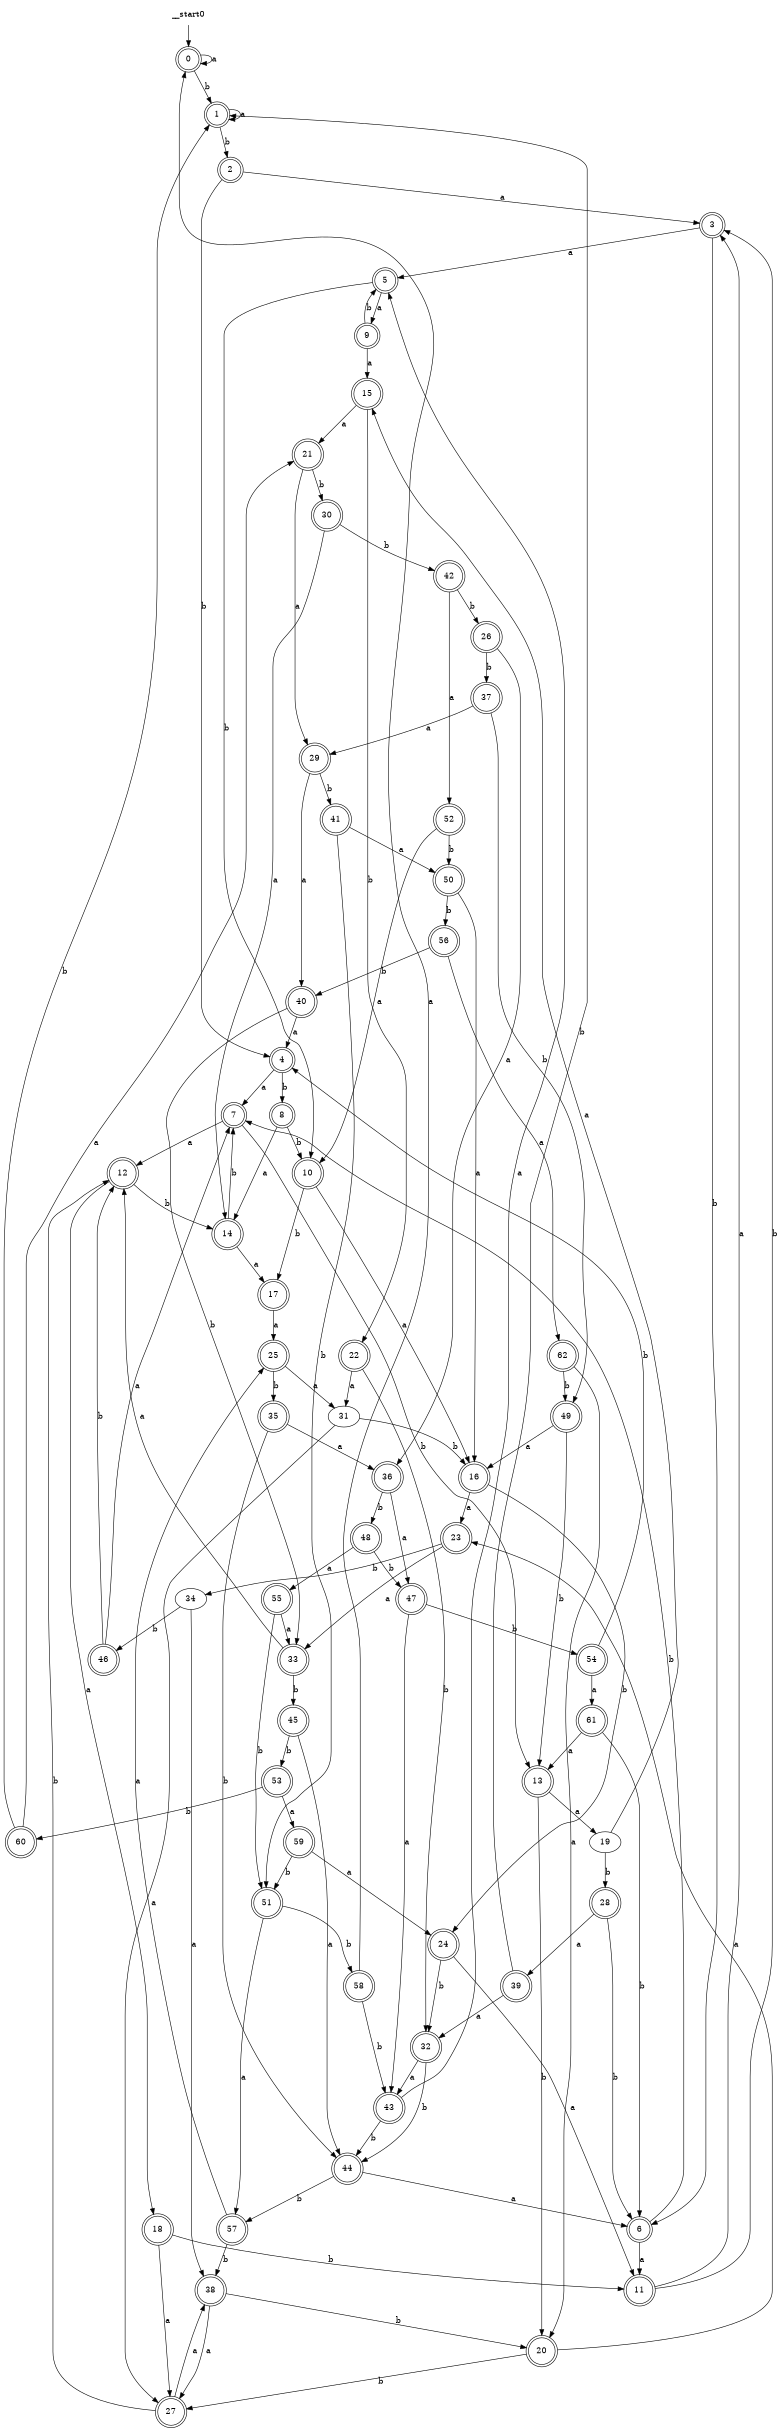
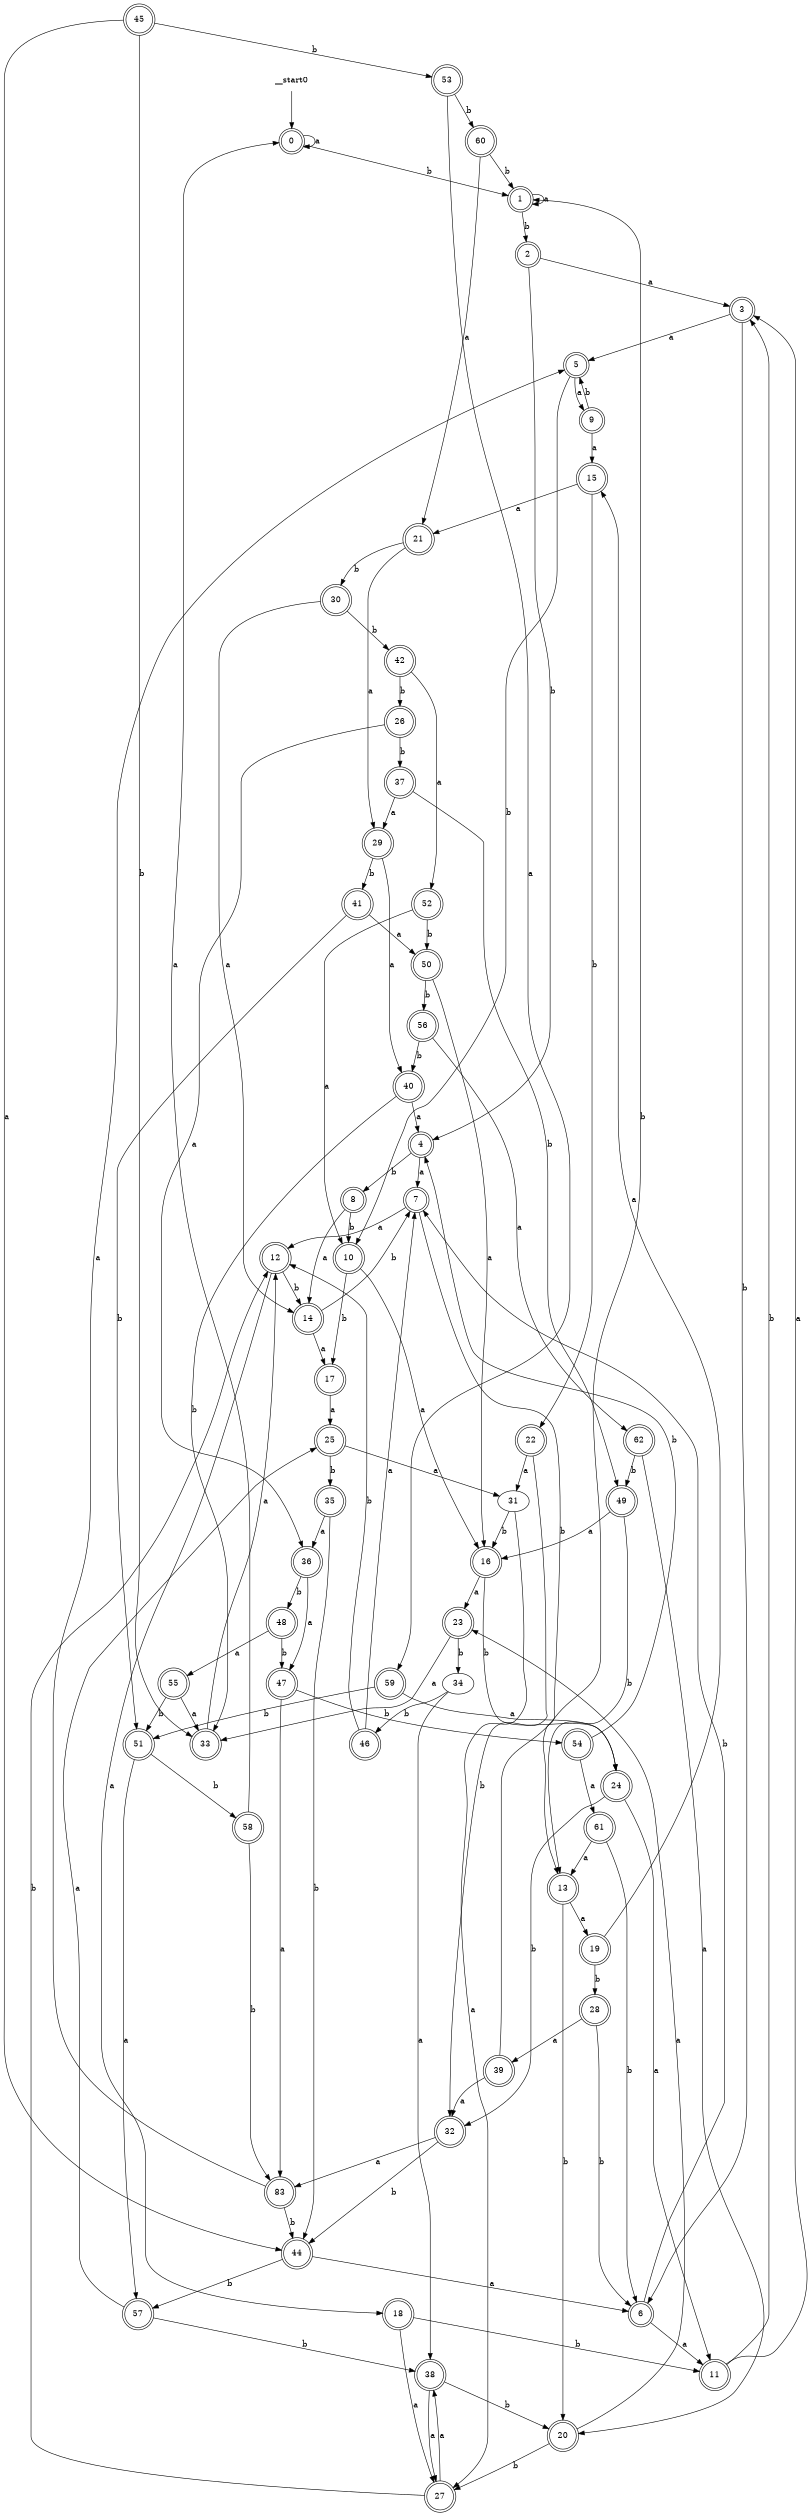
(293, 1687) -> (139, 893)
(605, 1842) -> (595, 1949)
(389, 2108) -> (280, 2193)
